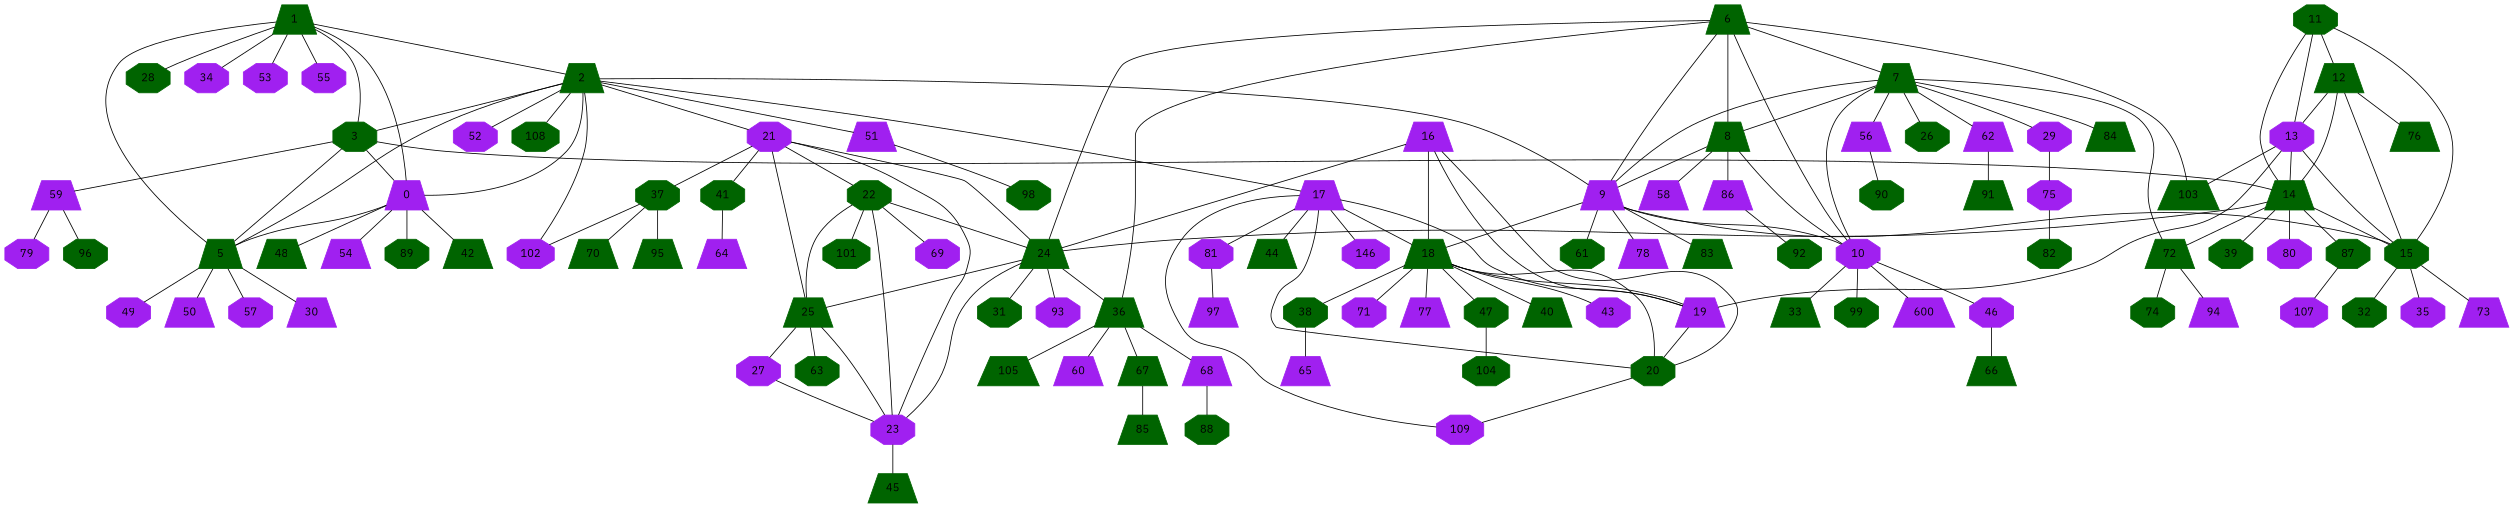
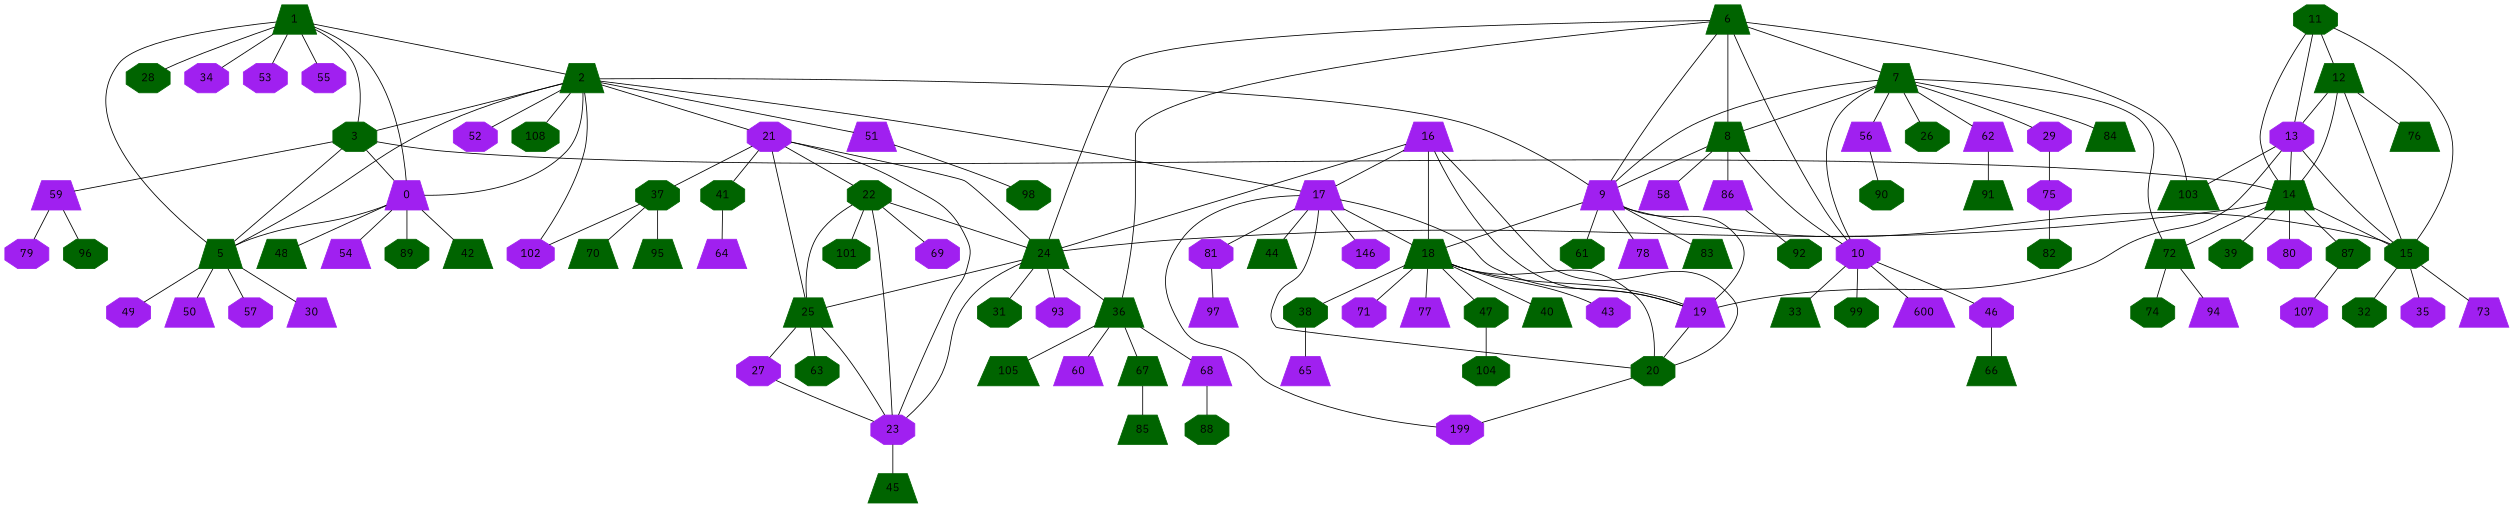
none -> (1370, 168)
(1744, 225) -> (1715, 220)
(1460, 430) -> (1460, 430)
